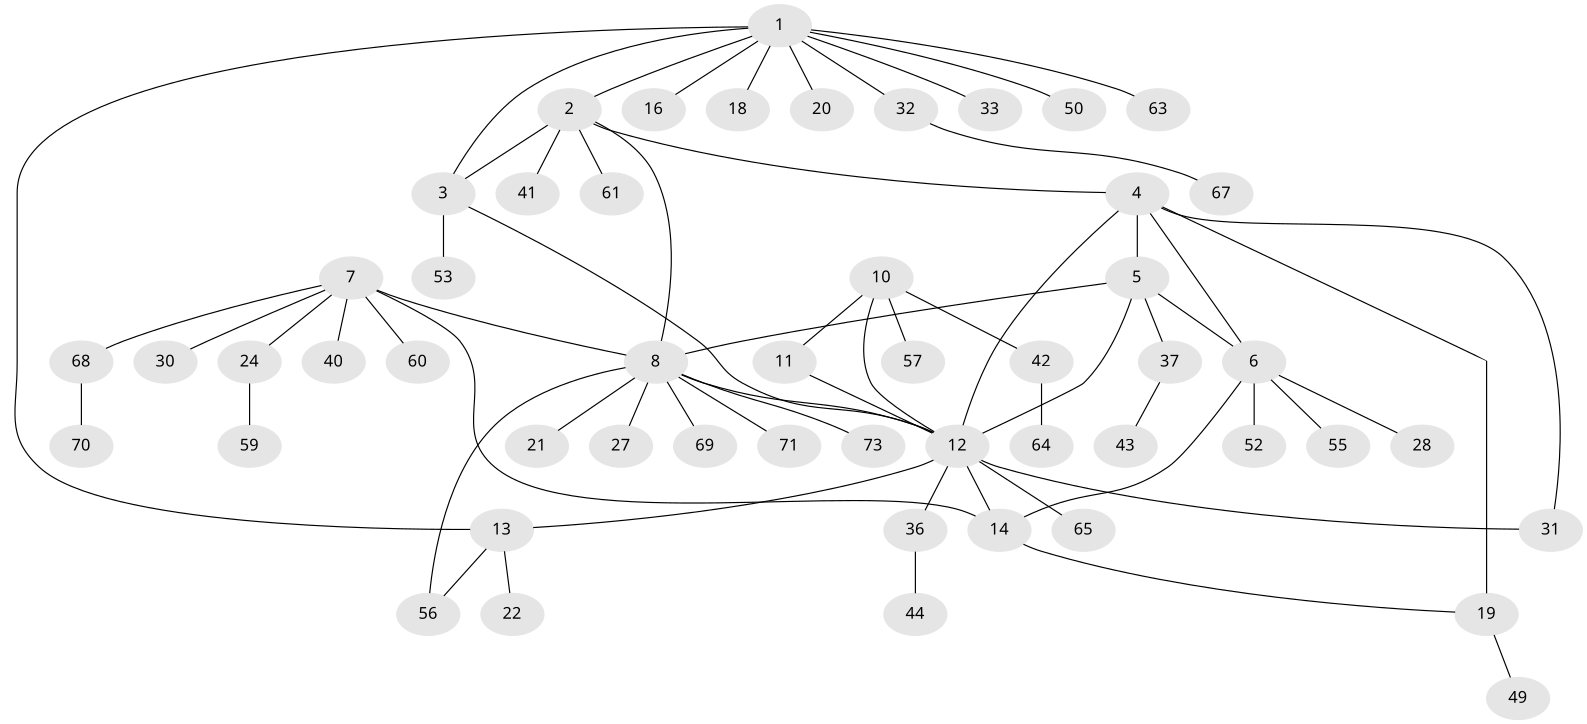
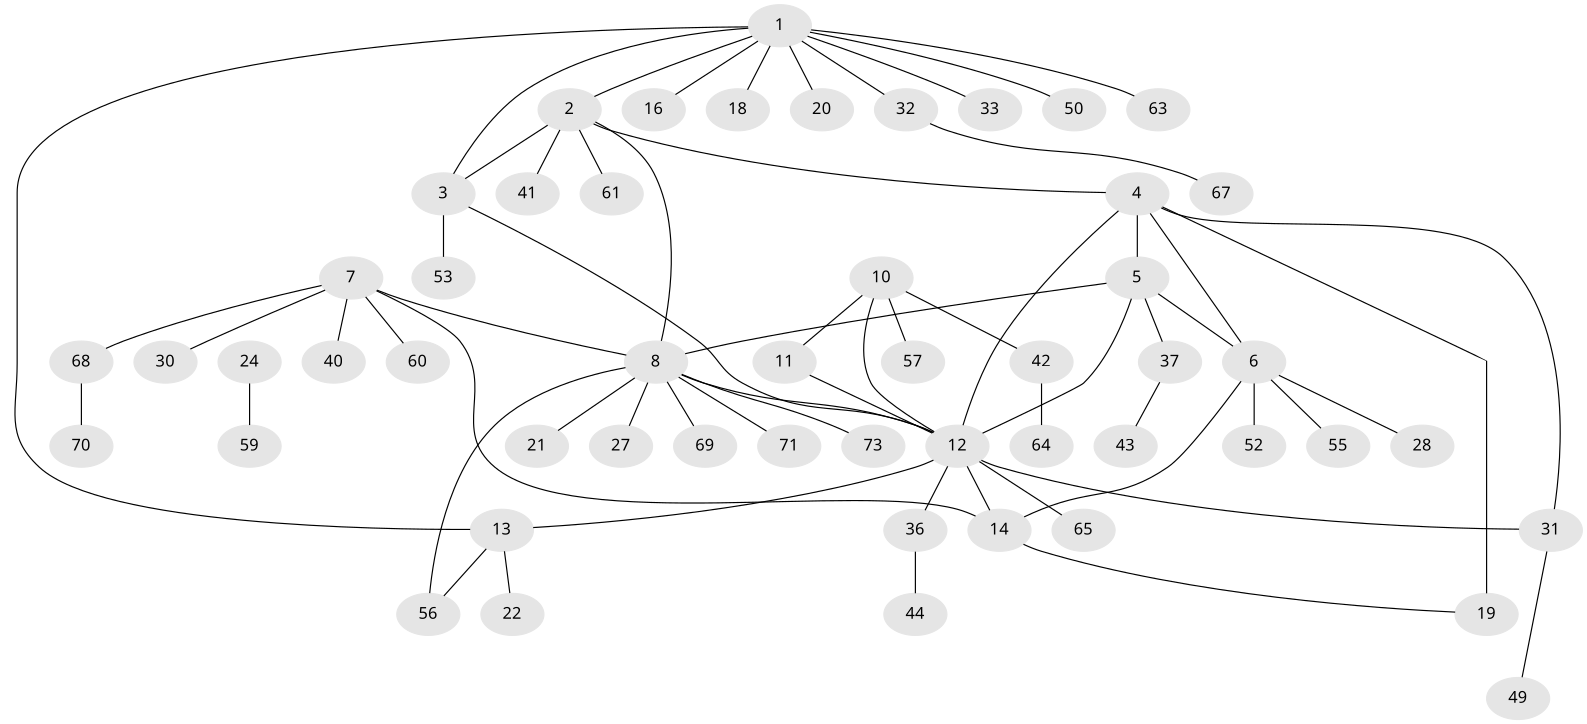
(300, 320) -> none
(1502, 656) -> (1534, 614)
